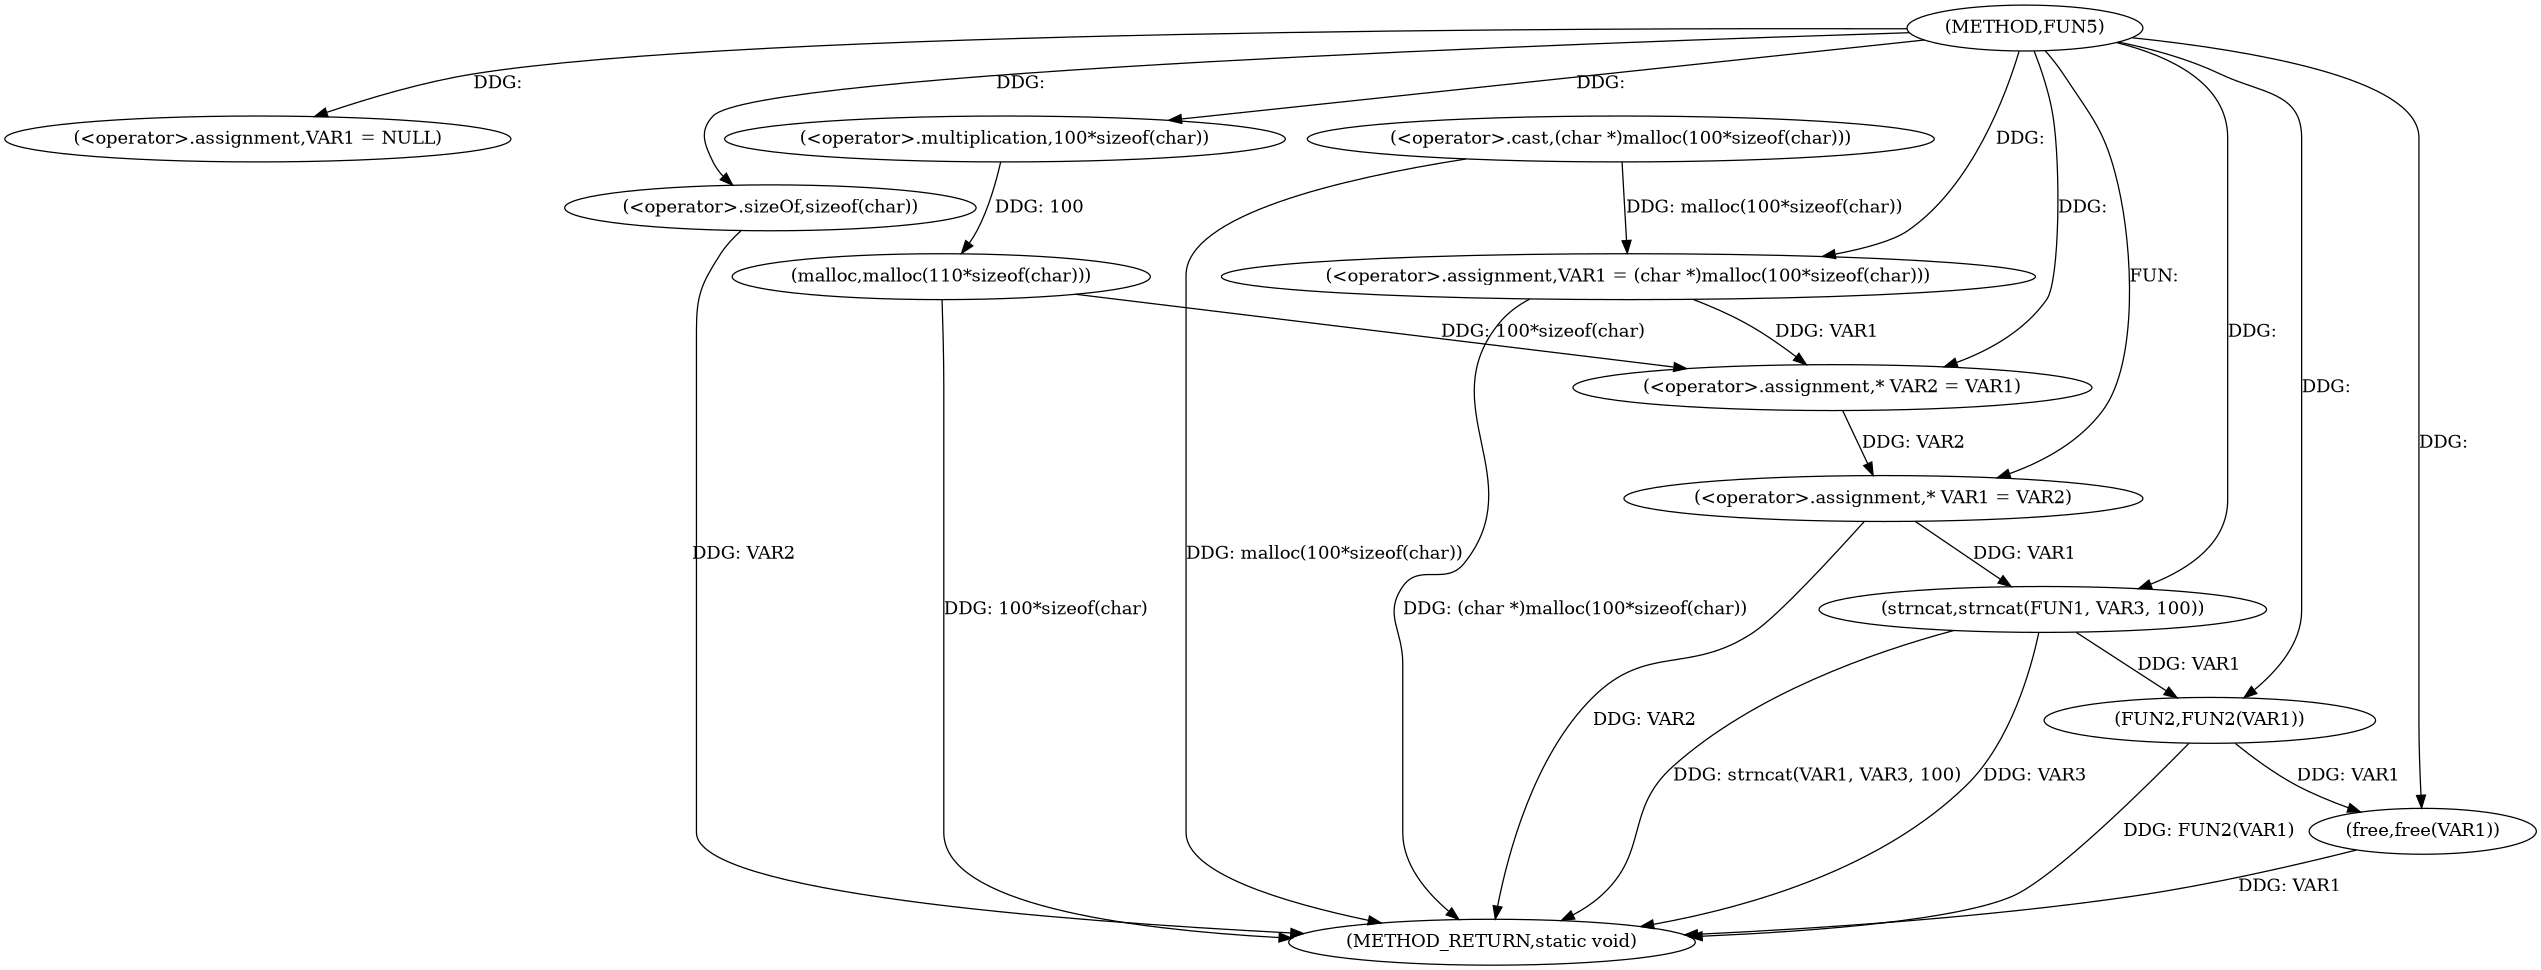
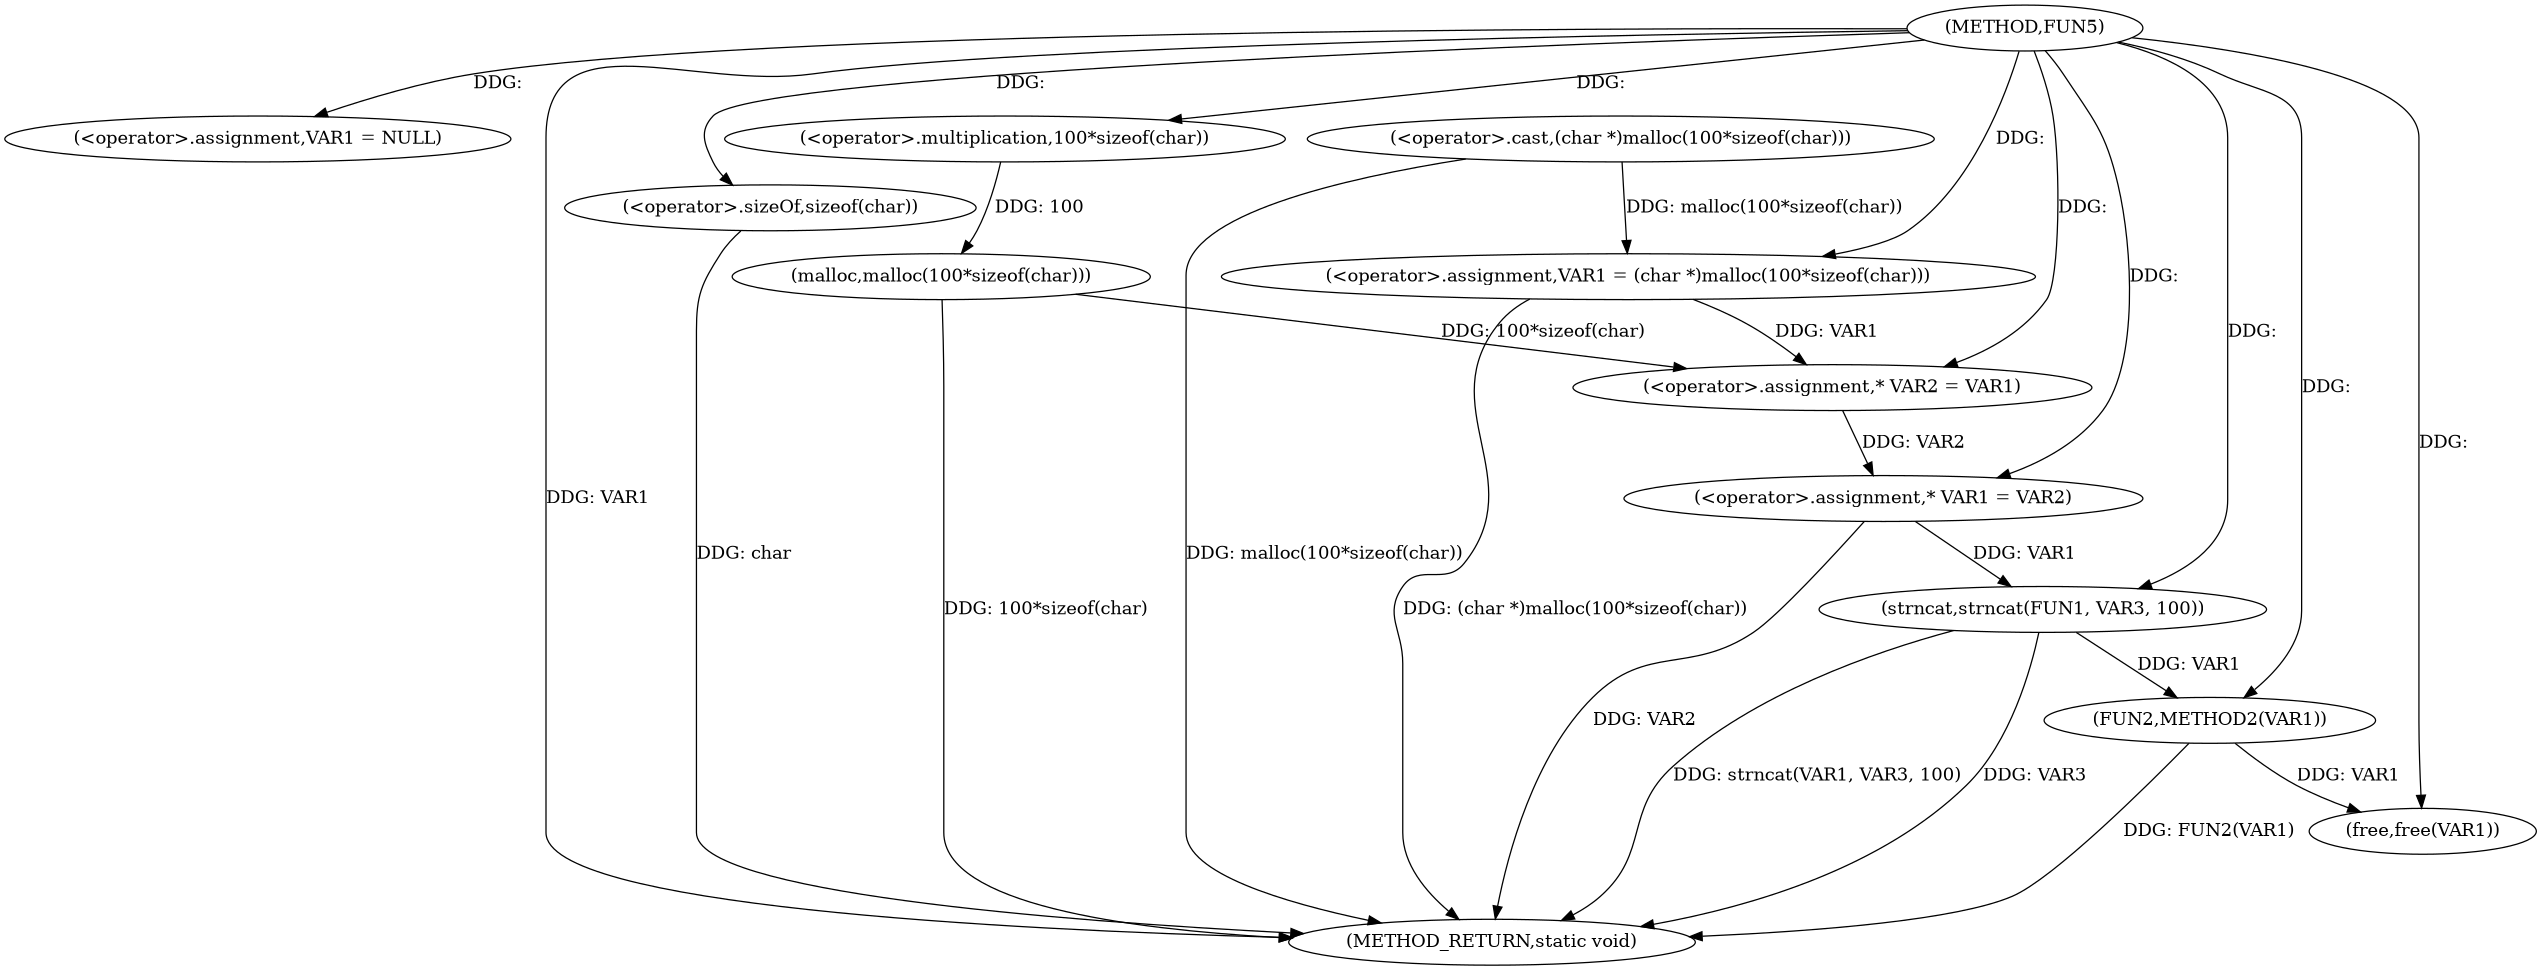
(941, 277) -> (941, 277)
(2157, 277) -> (2157, 277)
(744, 554) -> (744, 554)
(2210, 720) -> (2210, 720)
(2029, 909) -> (546, 158)
